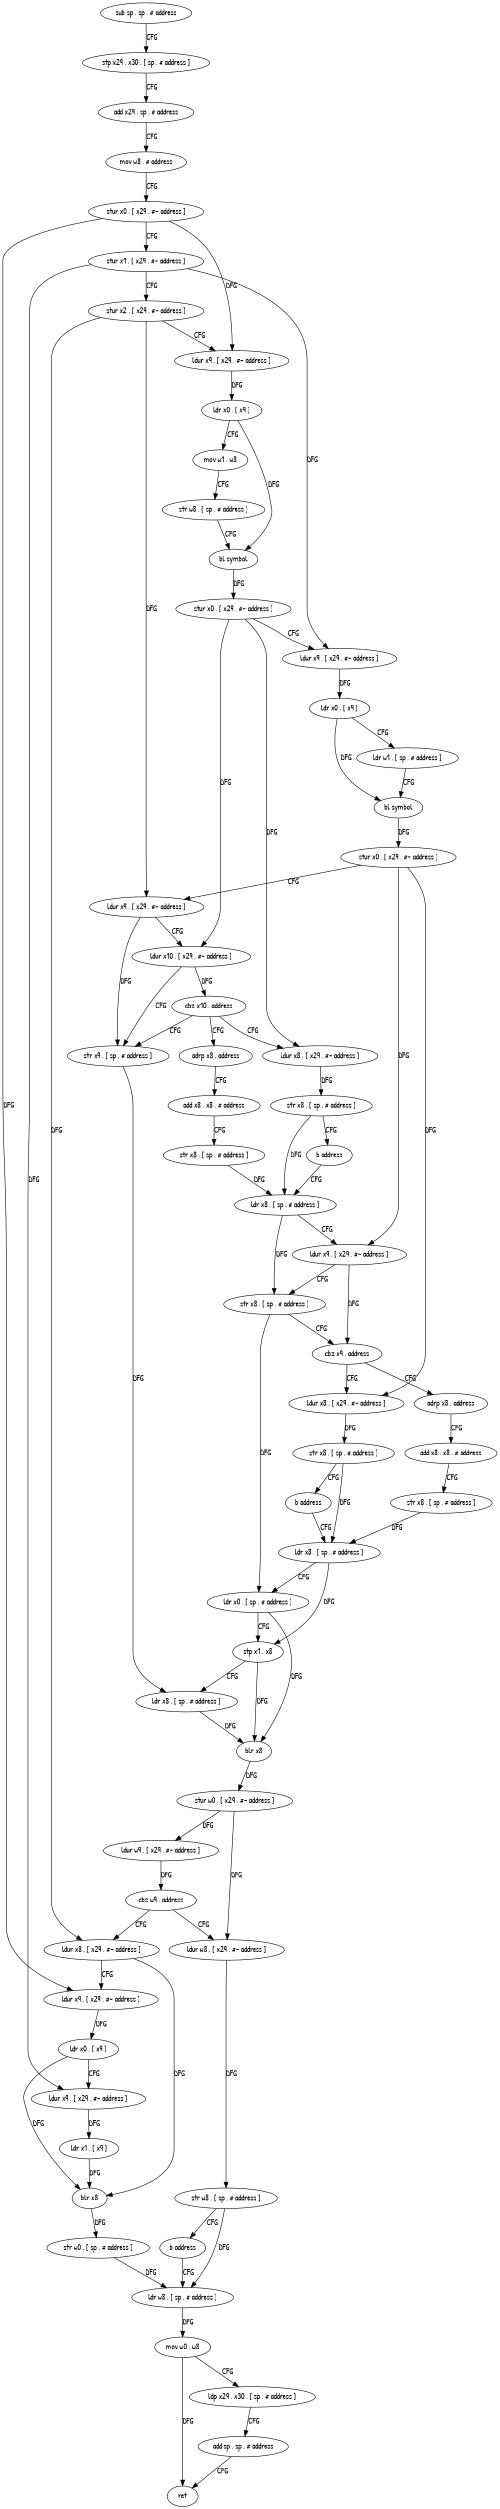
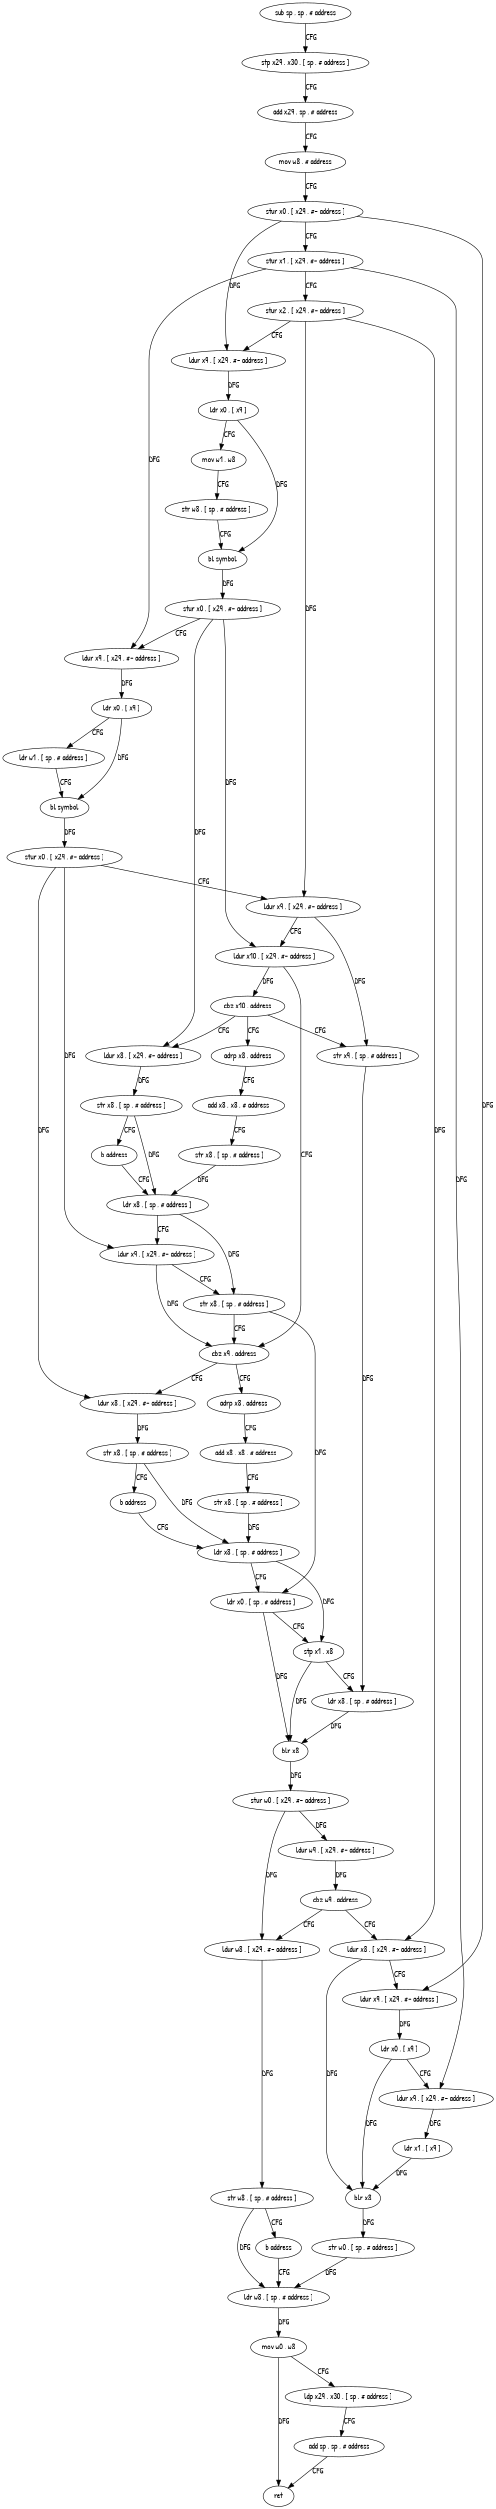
(151, 1002) -> (301, 1162)
